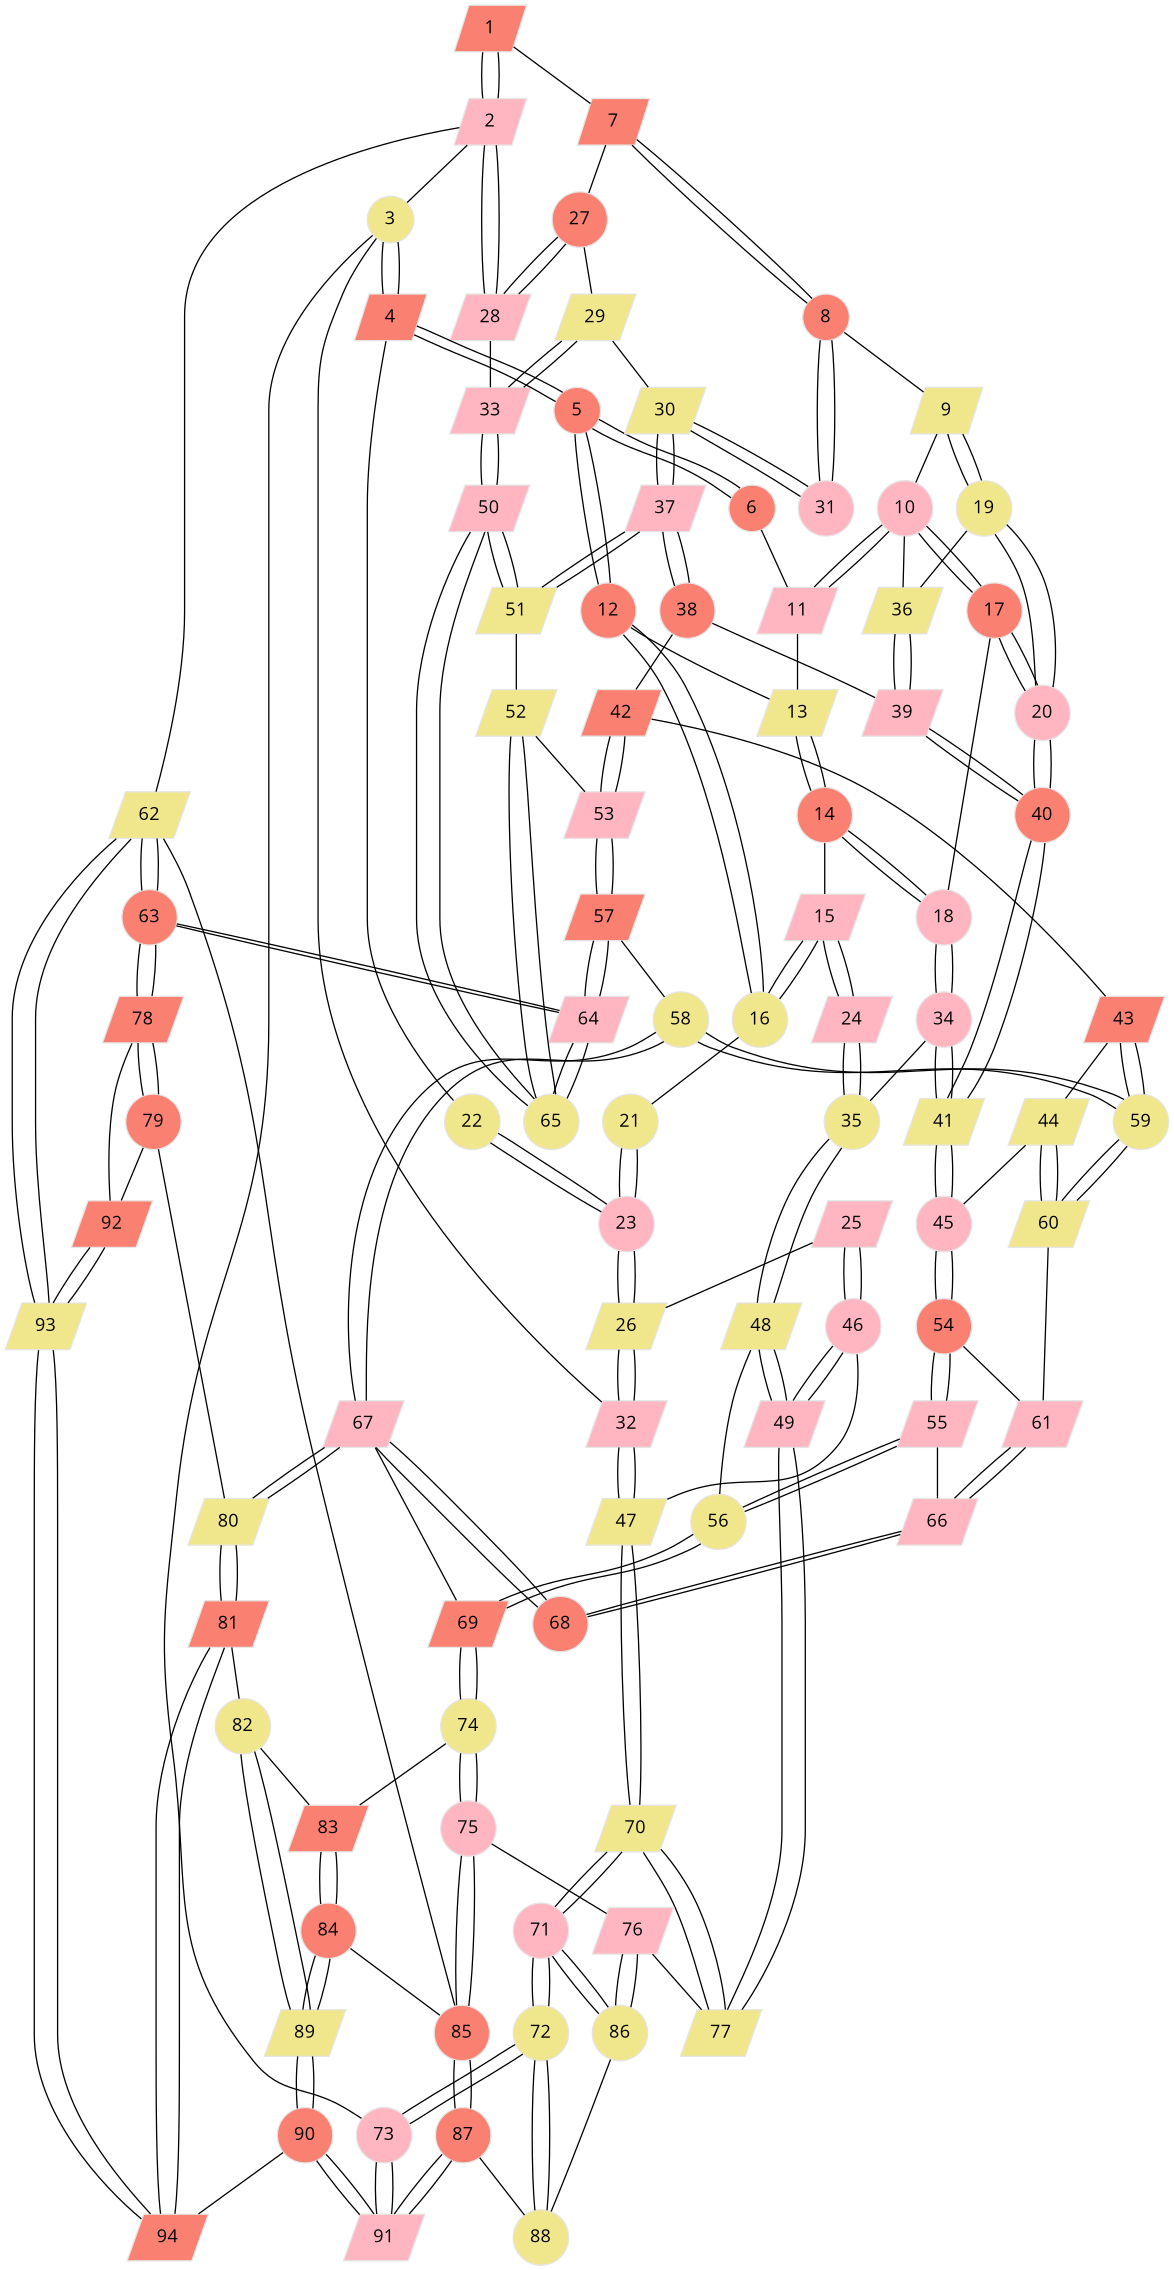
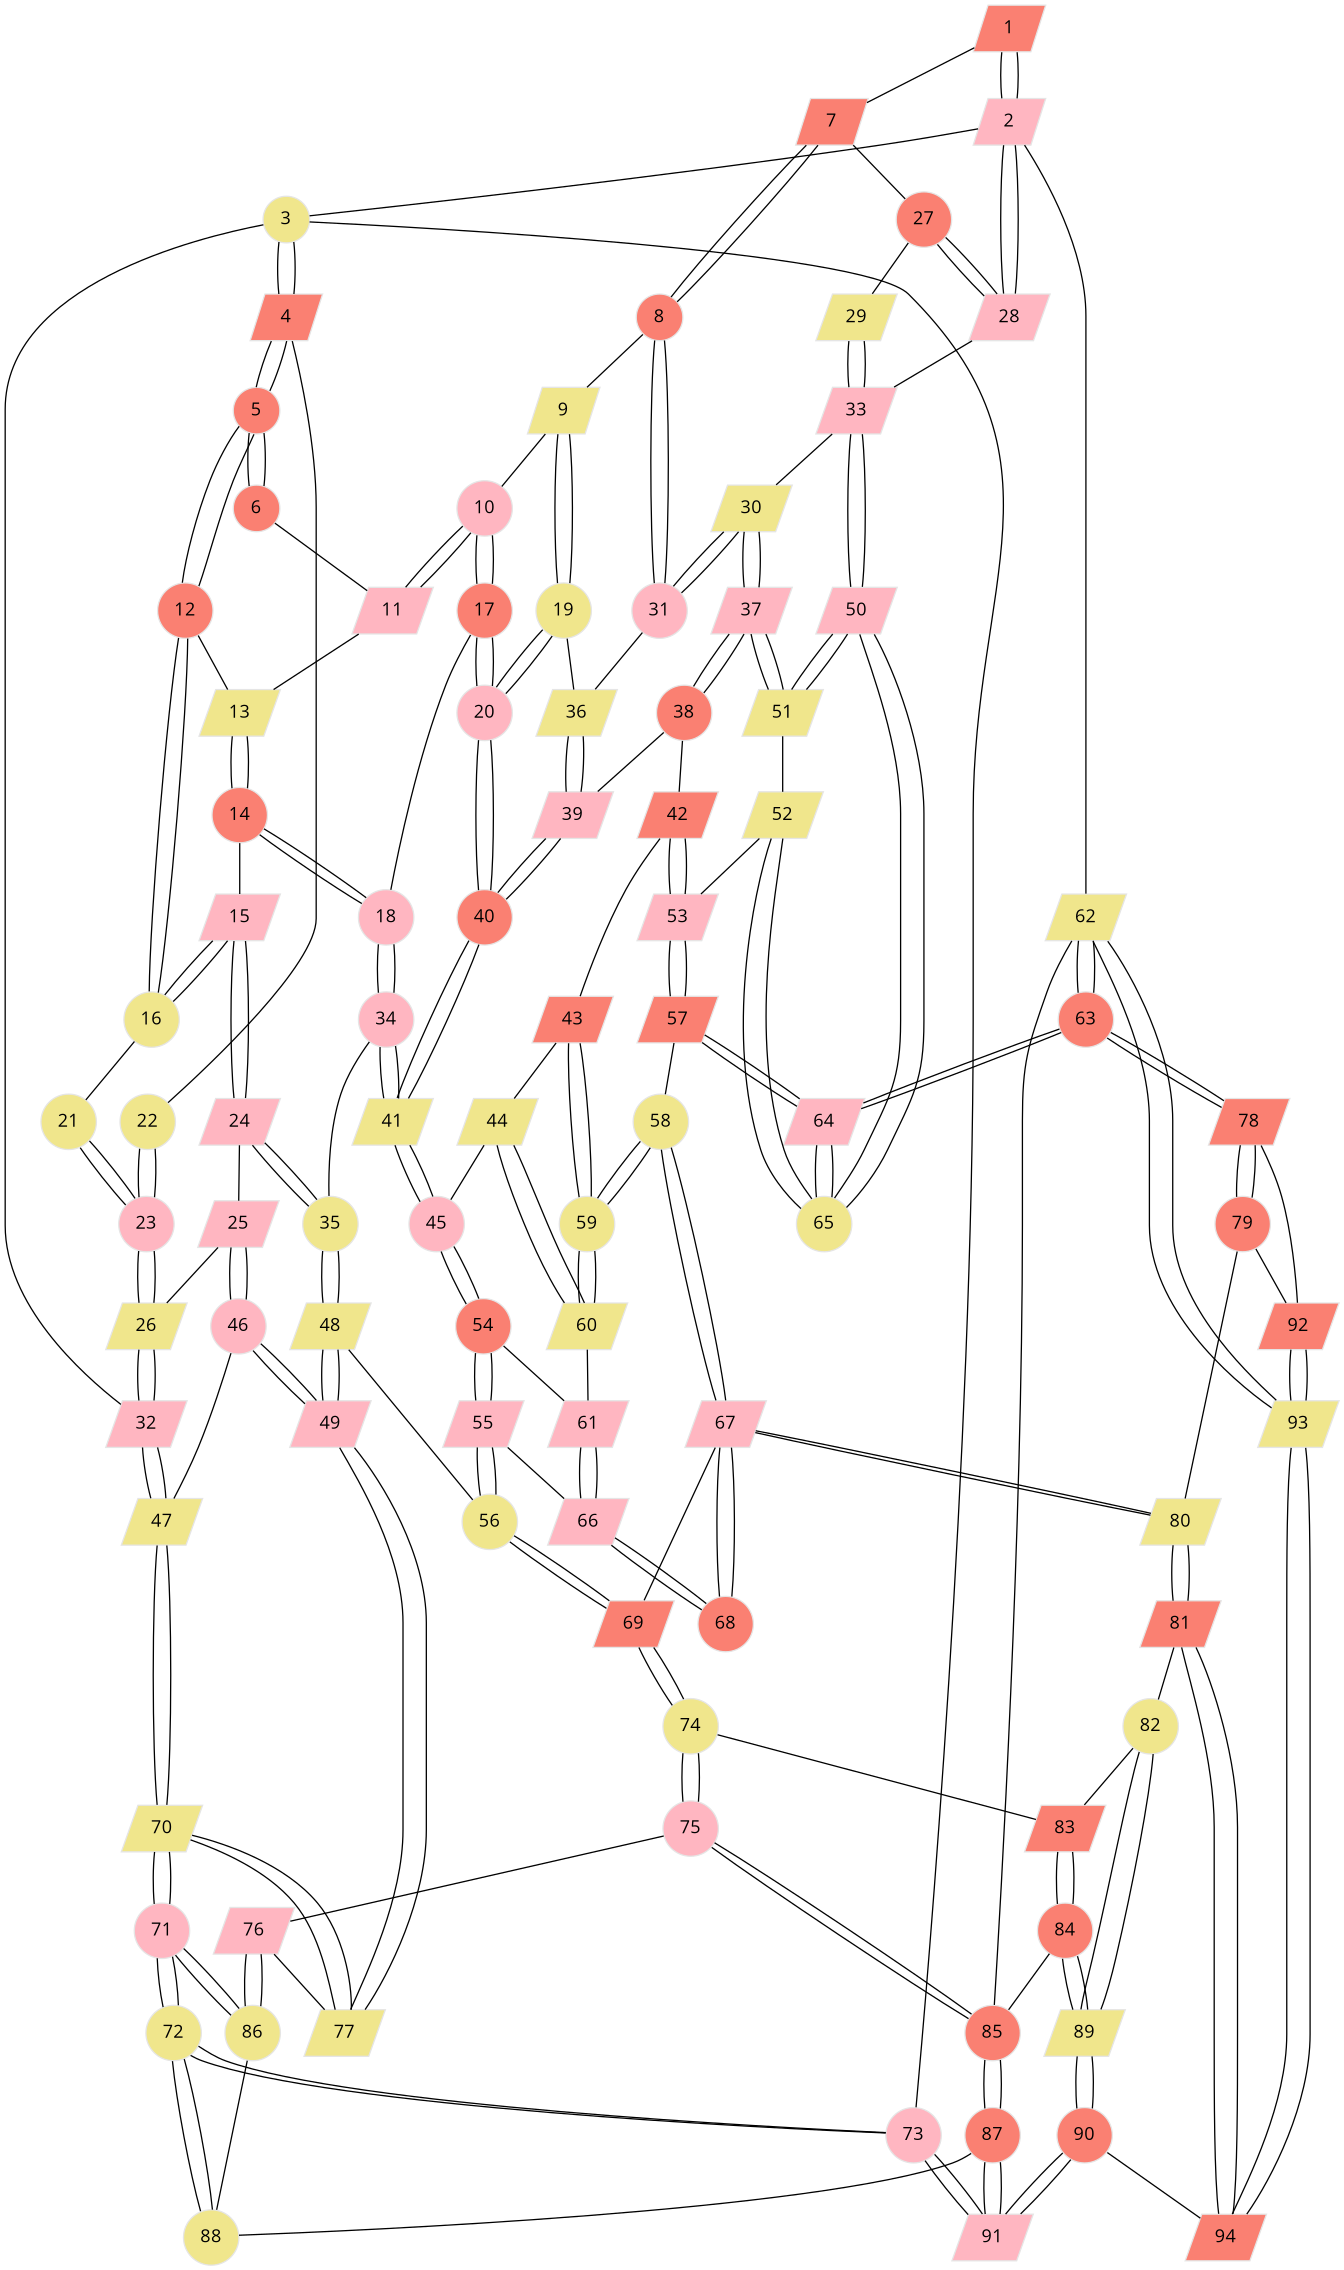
(630, 364) -> (804, 459)
(904, 562) -> (619, 661)
none -> (239, 1173)
